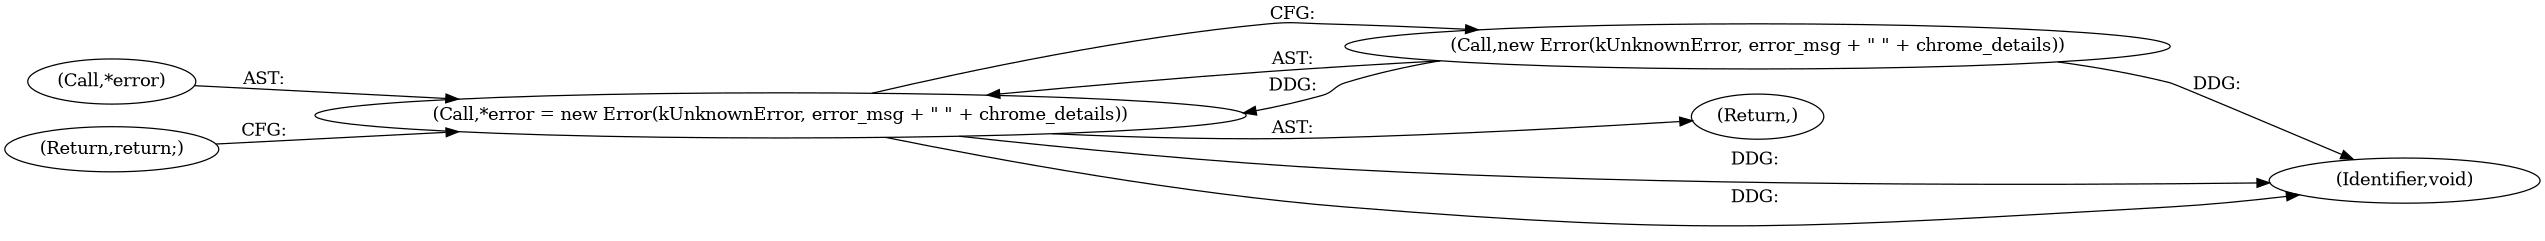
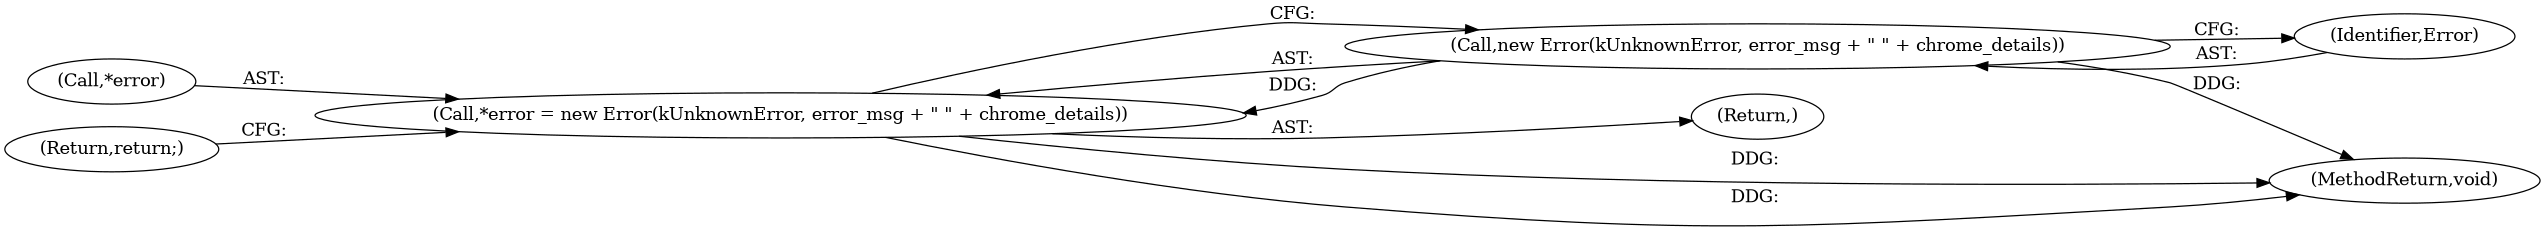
none -> (2405, 36)
(2405, 181) -> (2405, 181)
